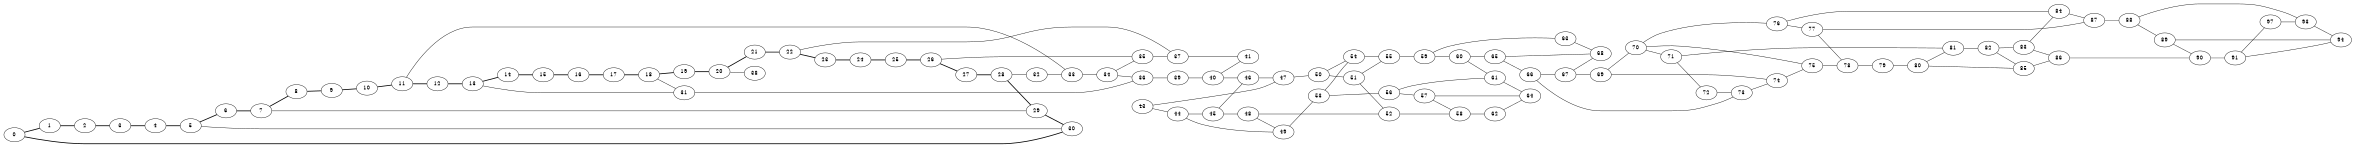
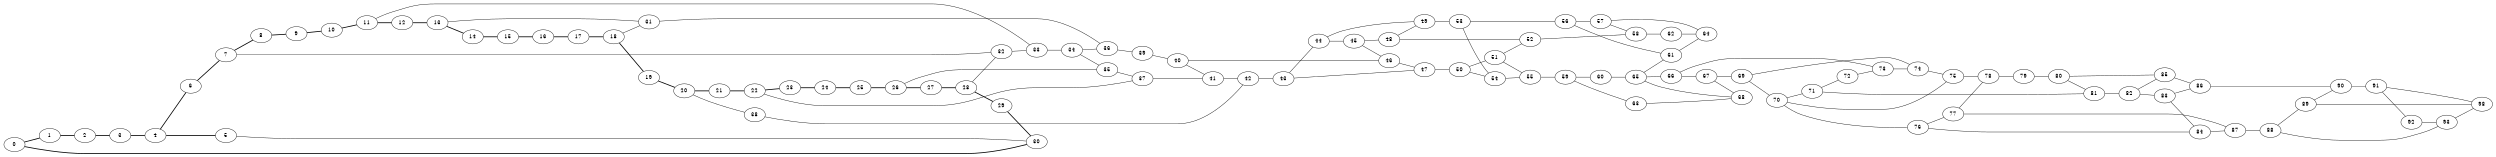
(2270, 22) -> (2411, 122)
(2341, 40) -> (2482, 104)
(1477, 67) -> (1654, 66)
none -> (1248, 79)
(649, 111) -> (614, 55)
(208, 118) -> (173, 111)
